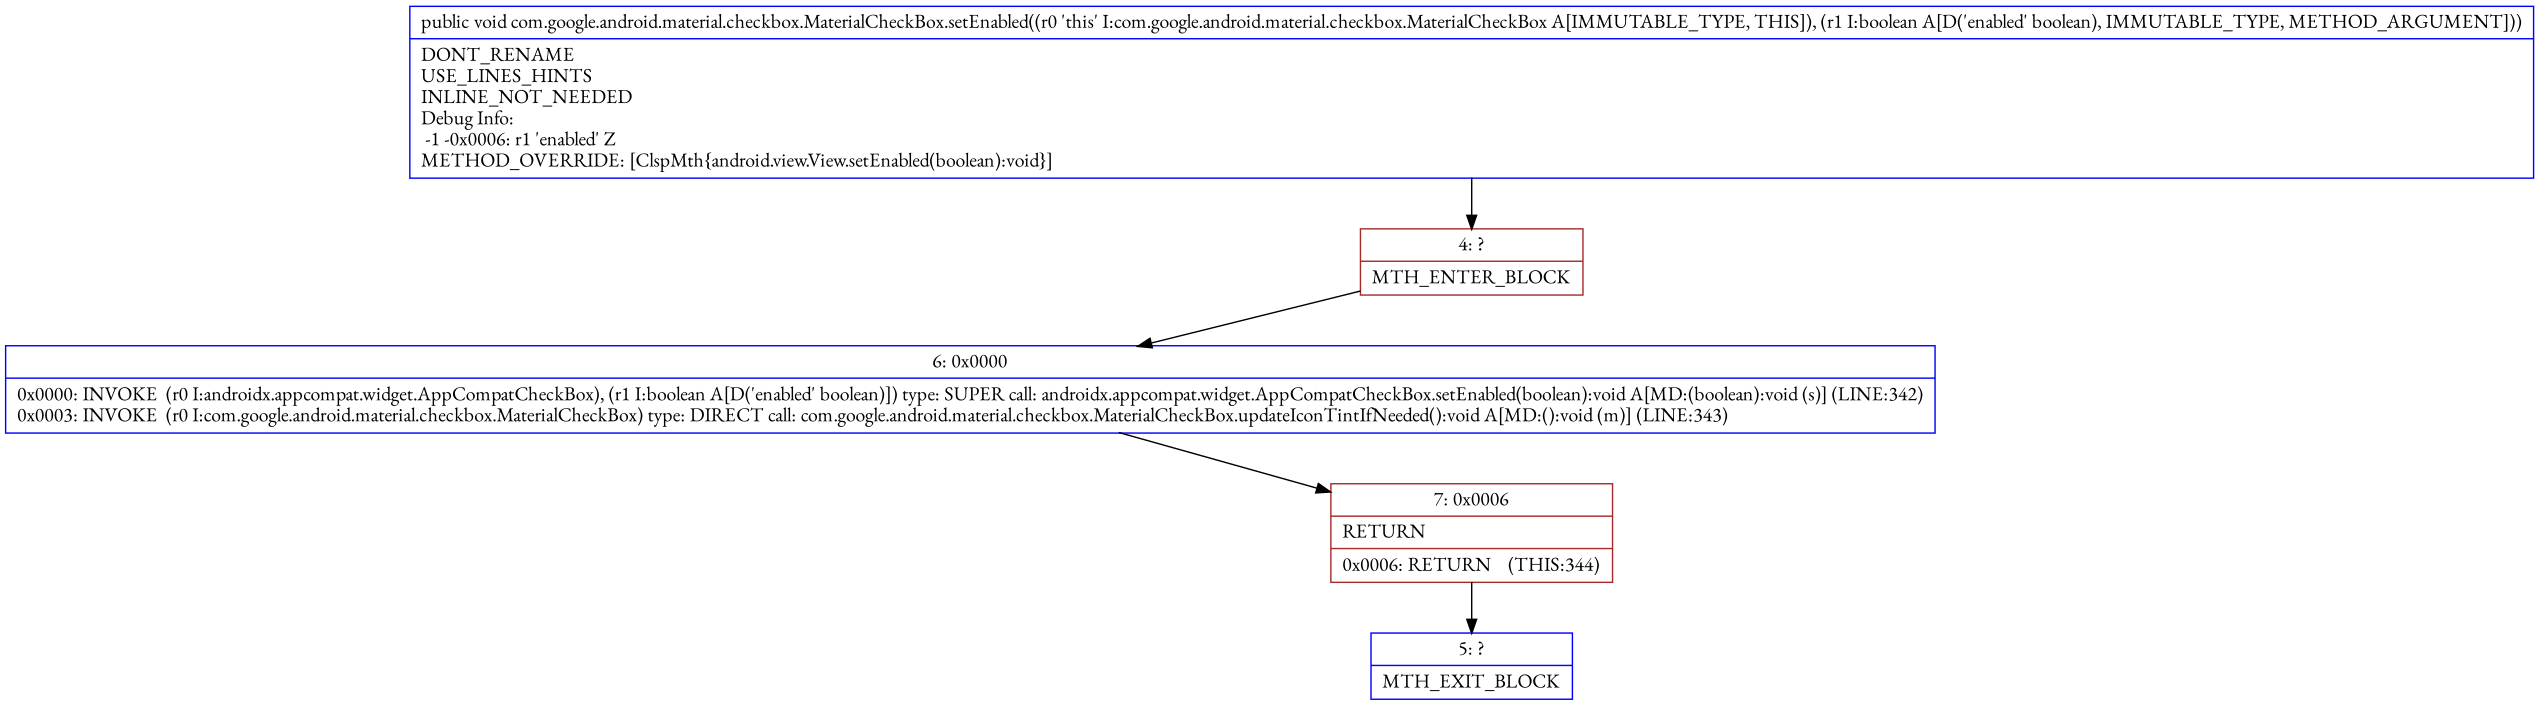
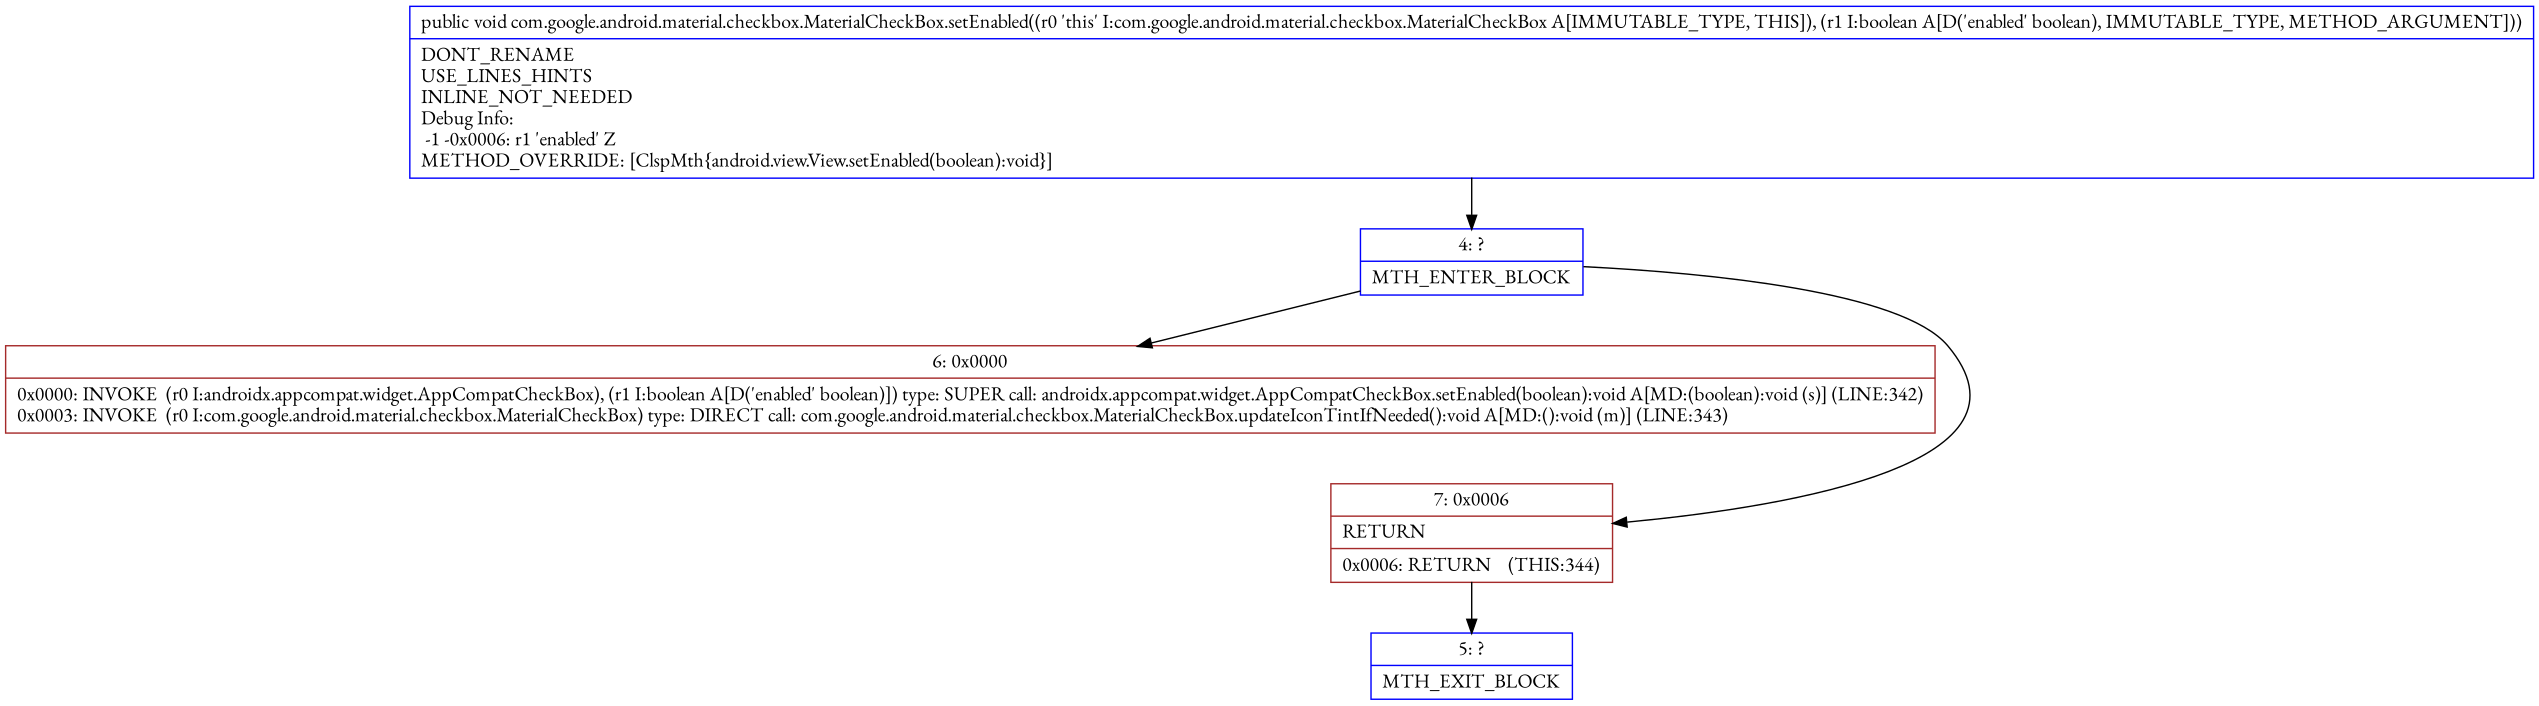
(1472, 262) -> (1472, 262)
(970, 389) -> (970, 389)
(1218, 460) -> (1962, 372)
